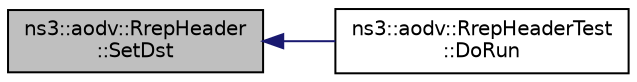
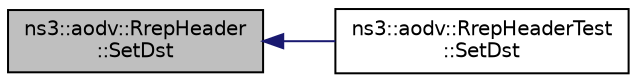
(482, 41) -> (482, 41)
